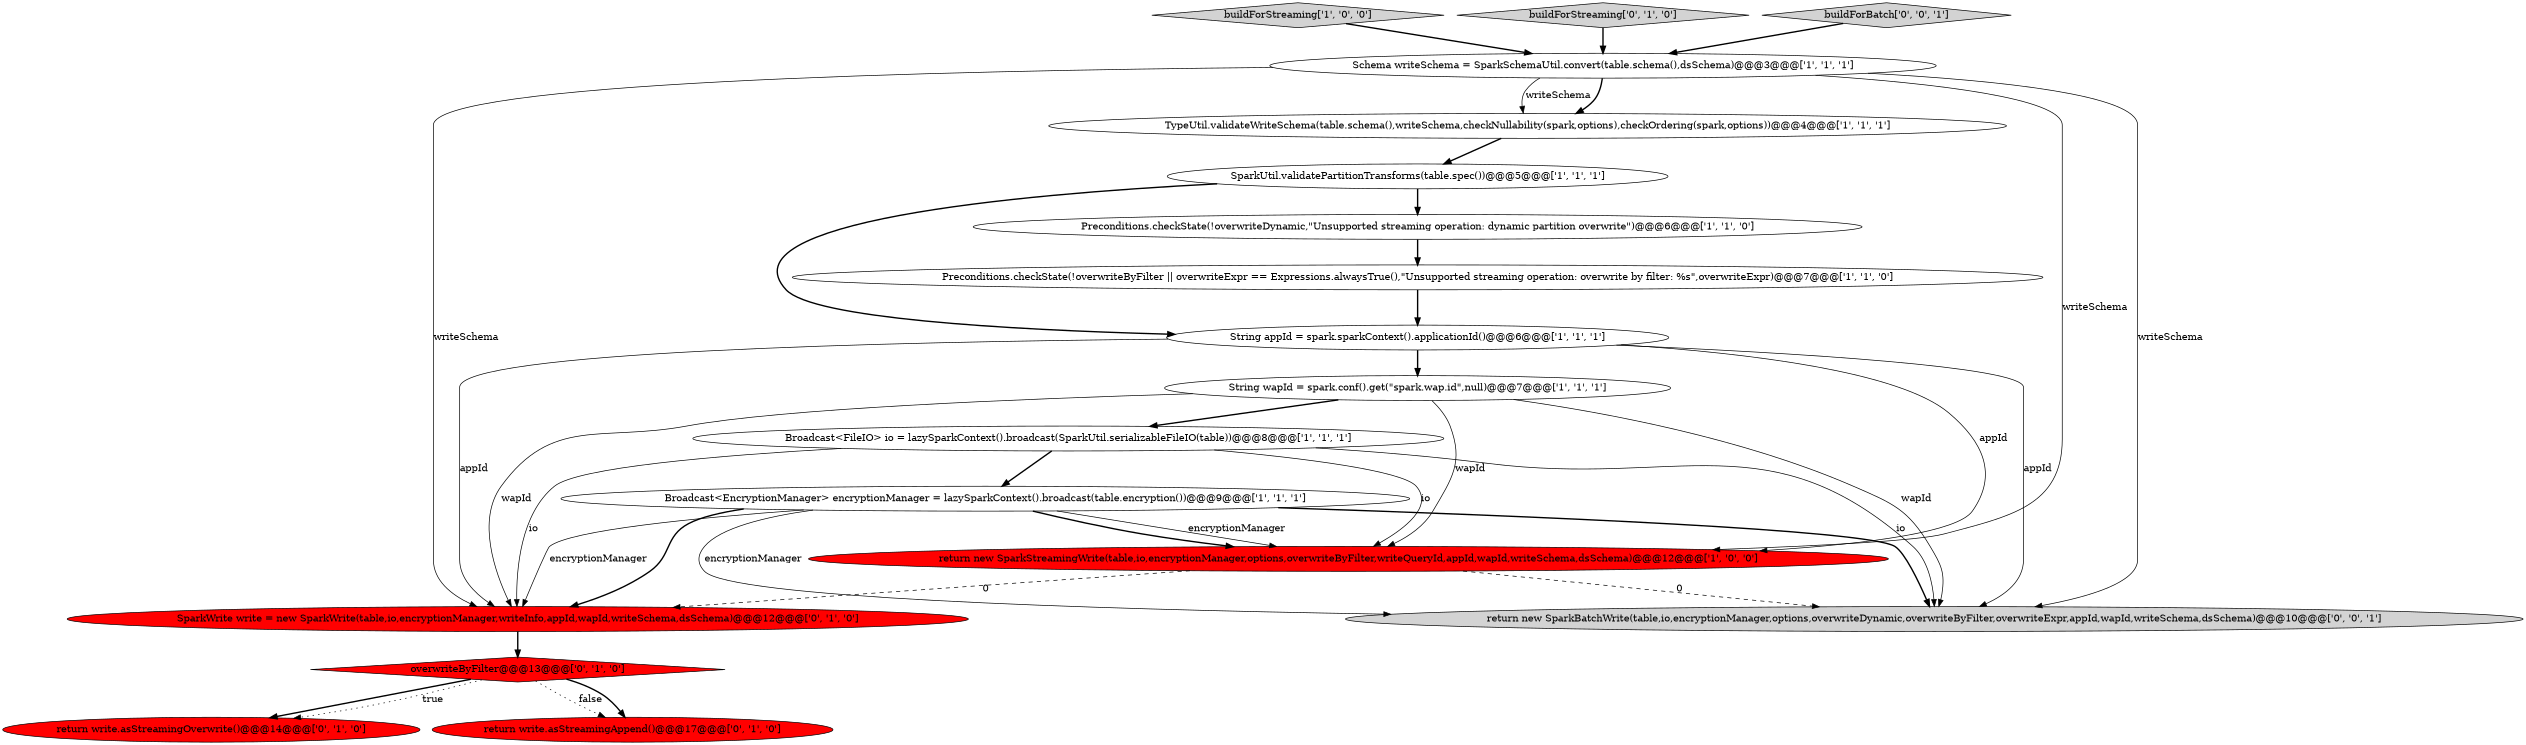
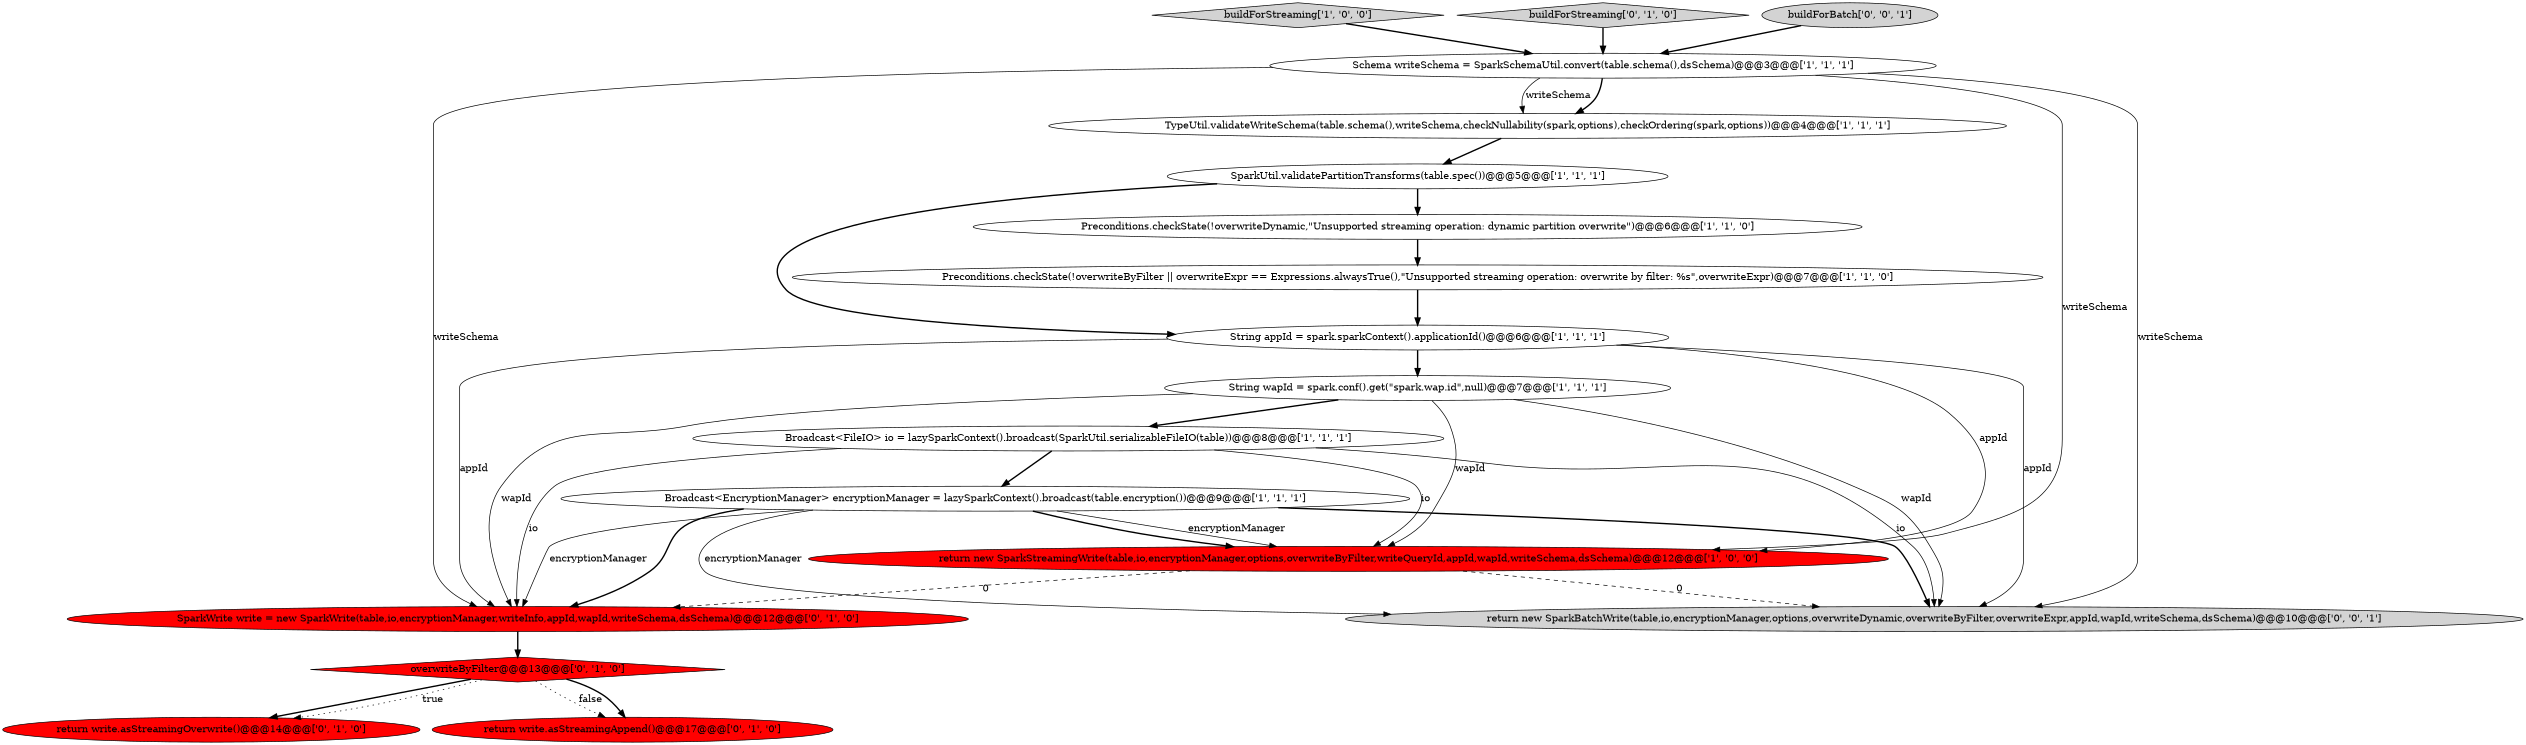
(1887, 15) -> (1850, 15)
